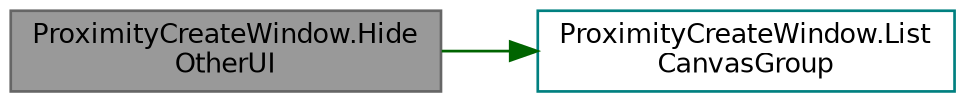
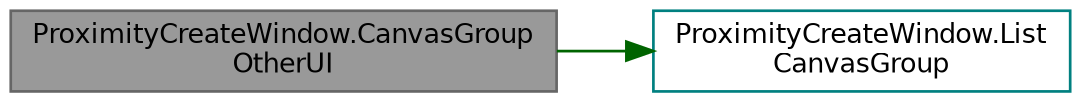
(226, 51) -> (284, 51)
